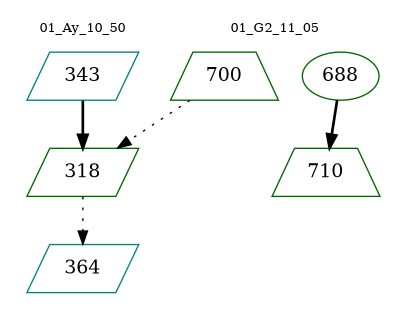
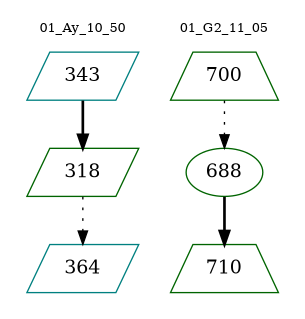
(168, 114) -> (224, 118)
